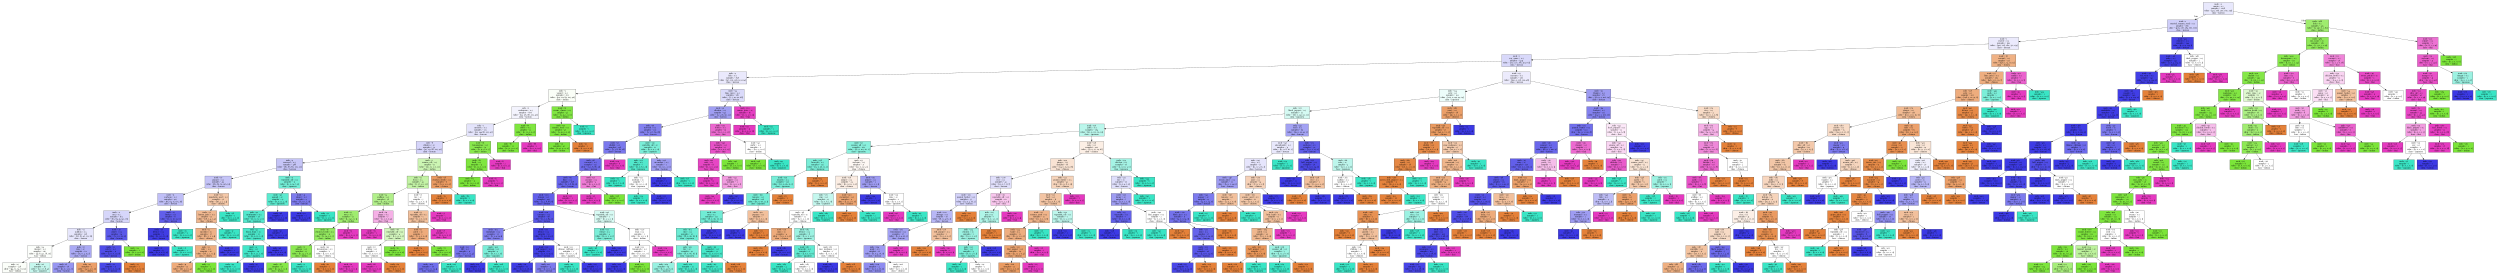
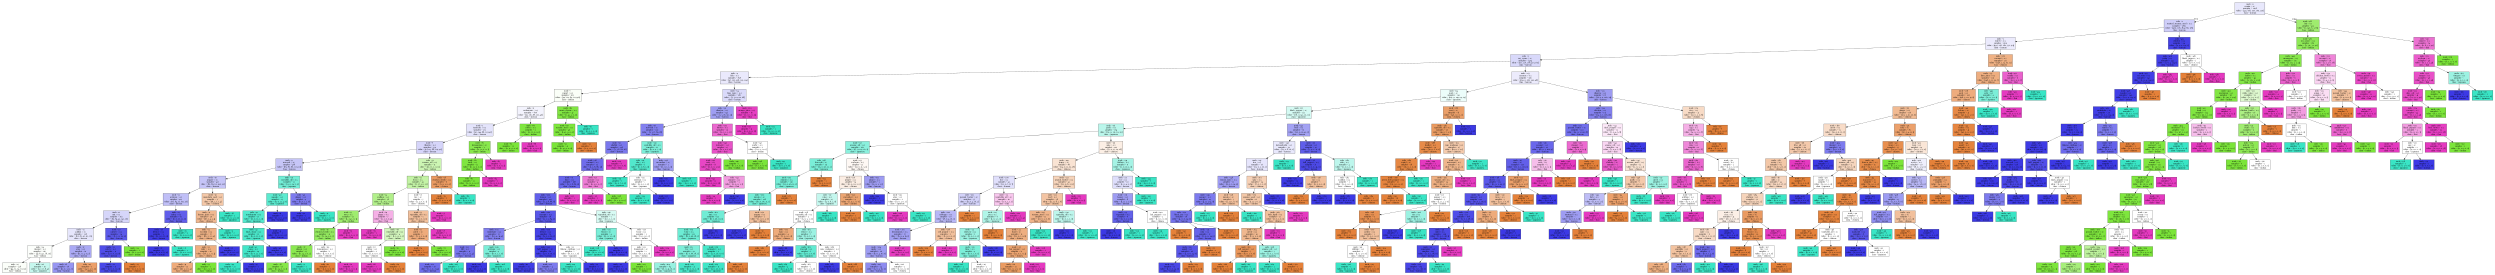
(1744, 190) -> (1740, 173)
